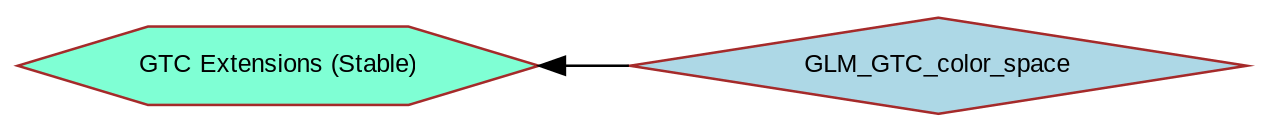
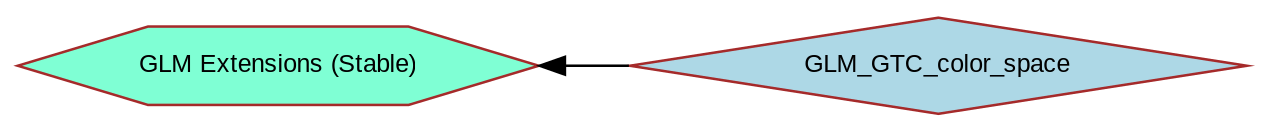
(278, 66) -> (278, 66)
